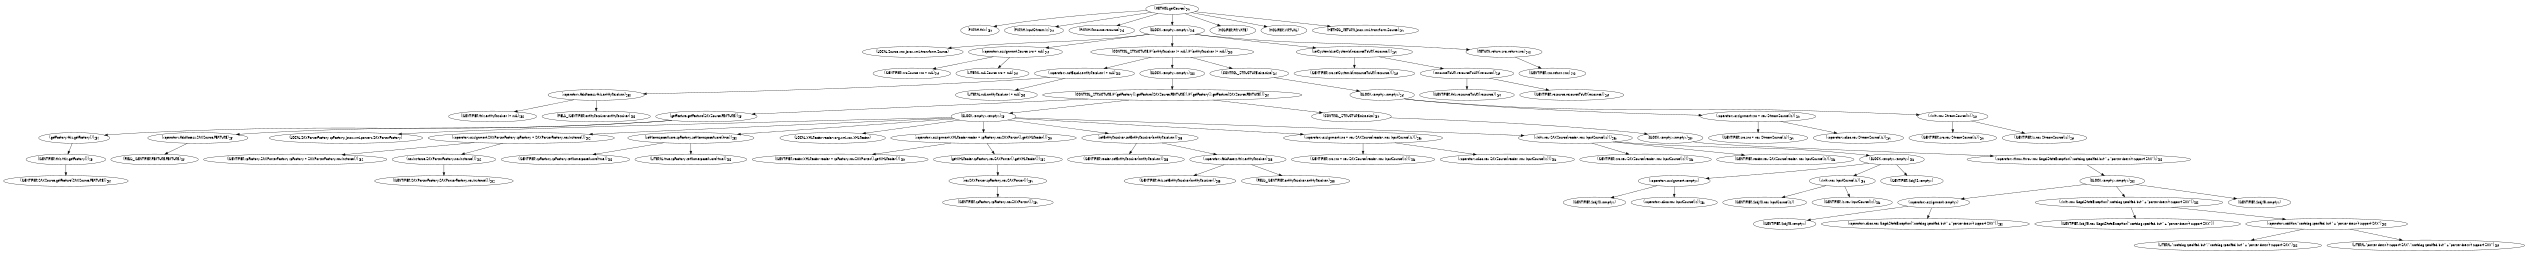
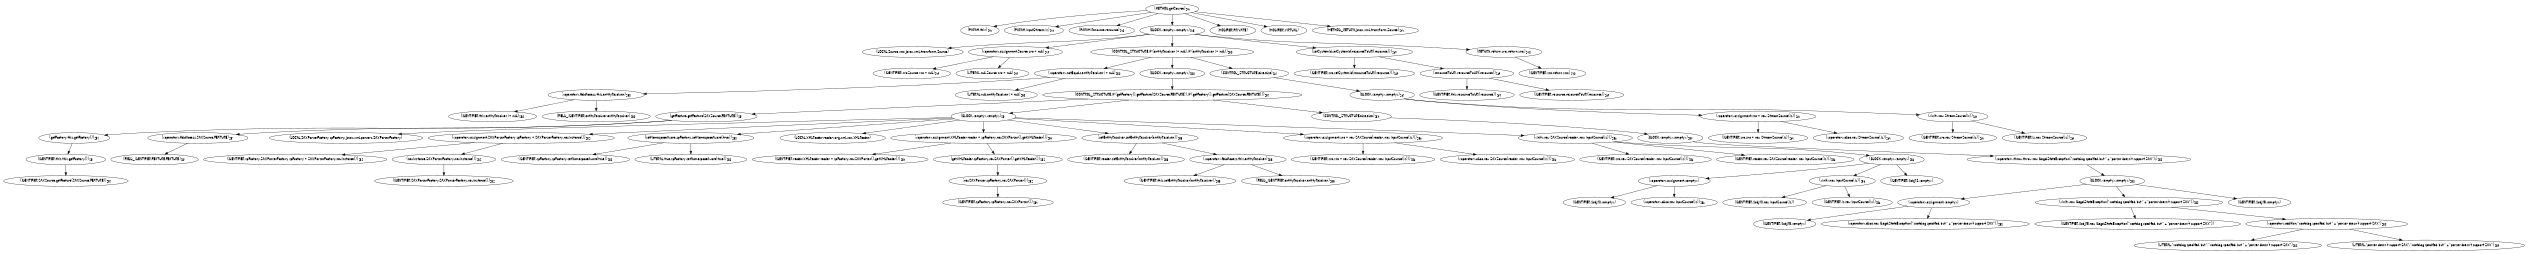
(990, 30) -> (990, 30)
(1031, 181) -> (1031, 181)
